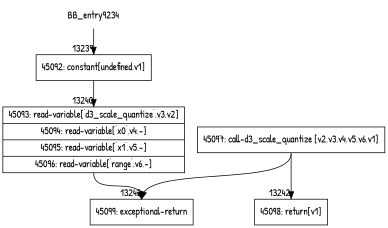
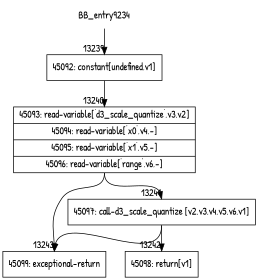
none -> (129, 186)
